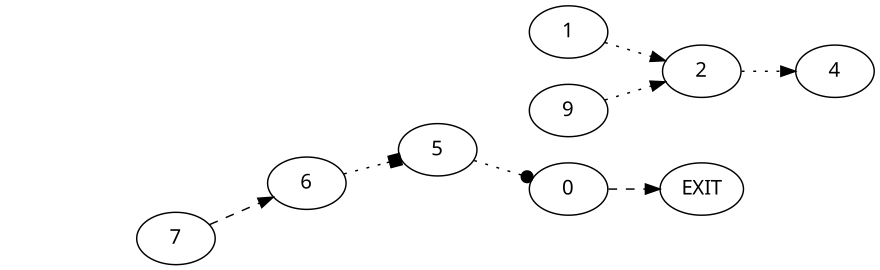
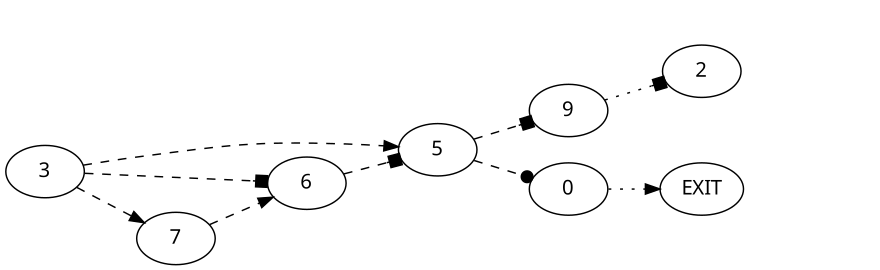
(569, 32) -> none
(835, 71) -> none
(628, 93) -> (628, 93)
none -> (496, 132)
(365, 168) -> (365, 168)
(498, 168) -> (498, 168)
none -> (45, 172)
(627, 189) -> (627, 189)
